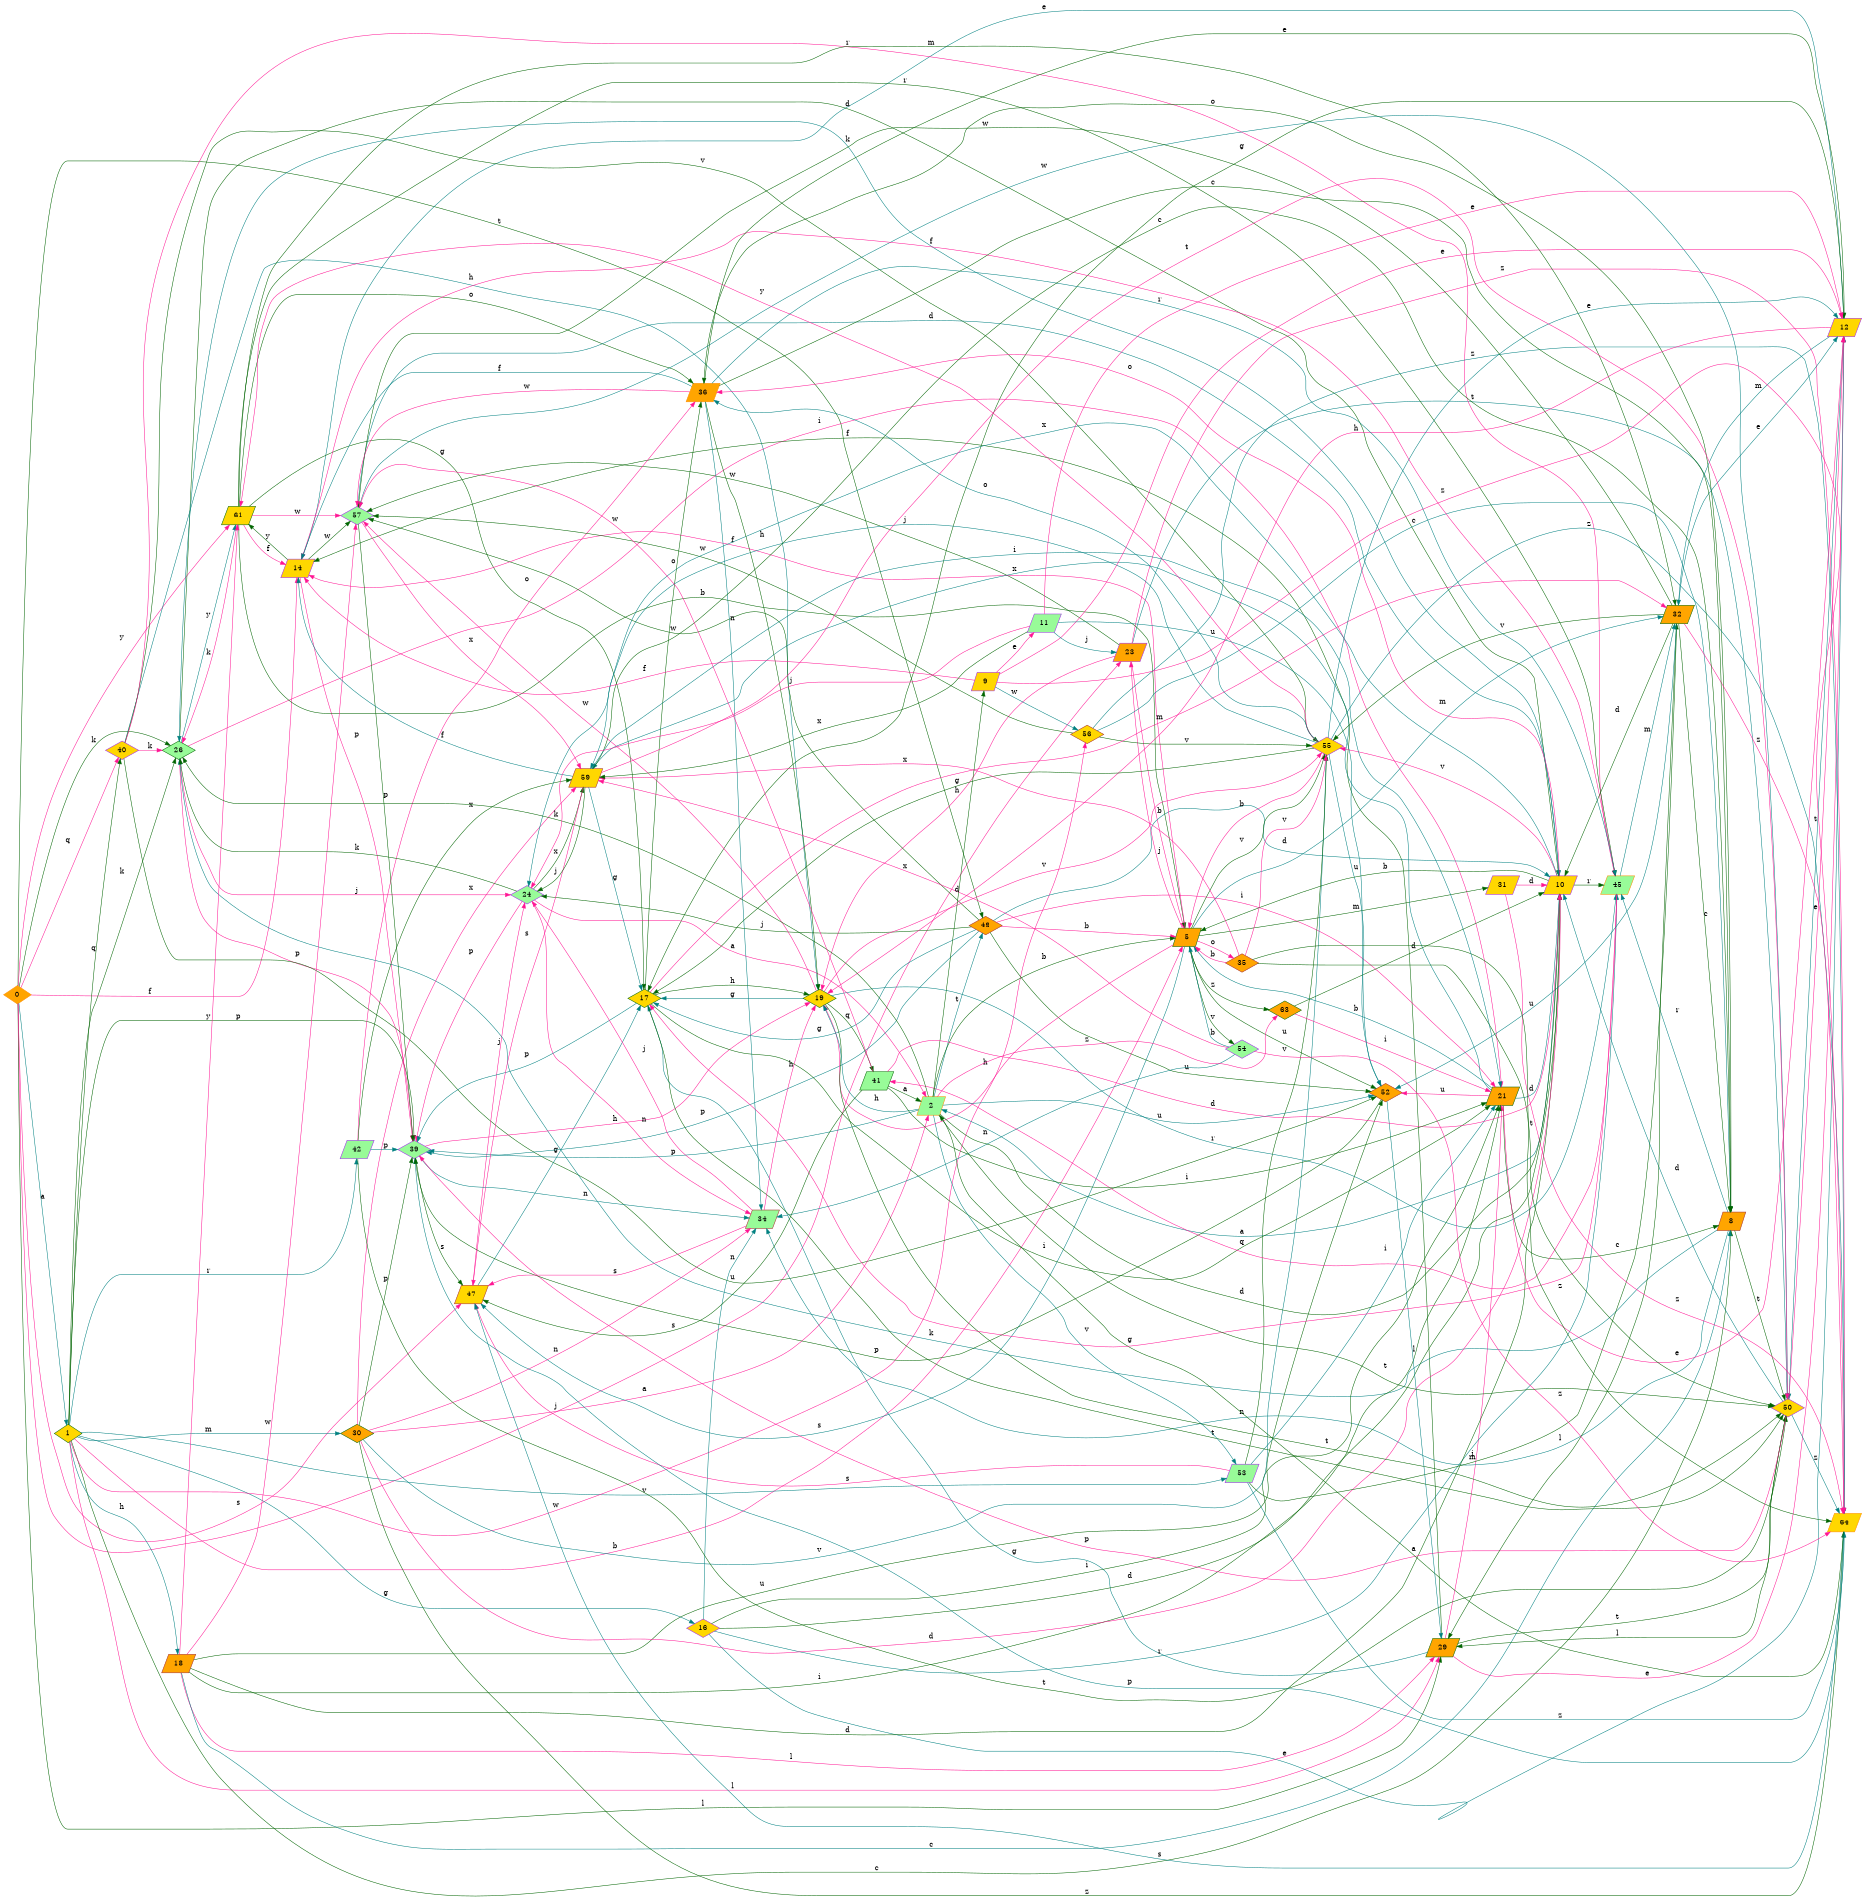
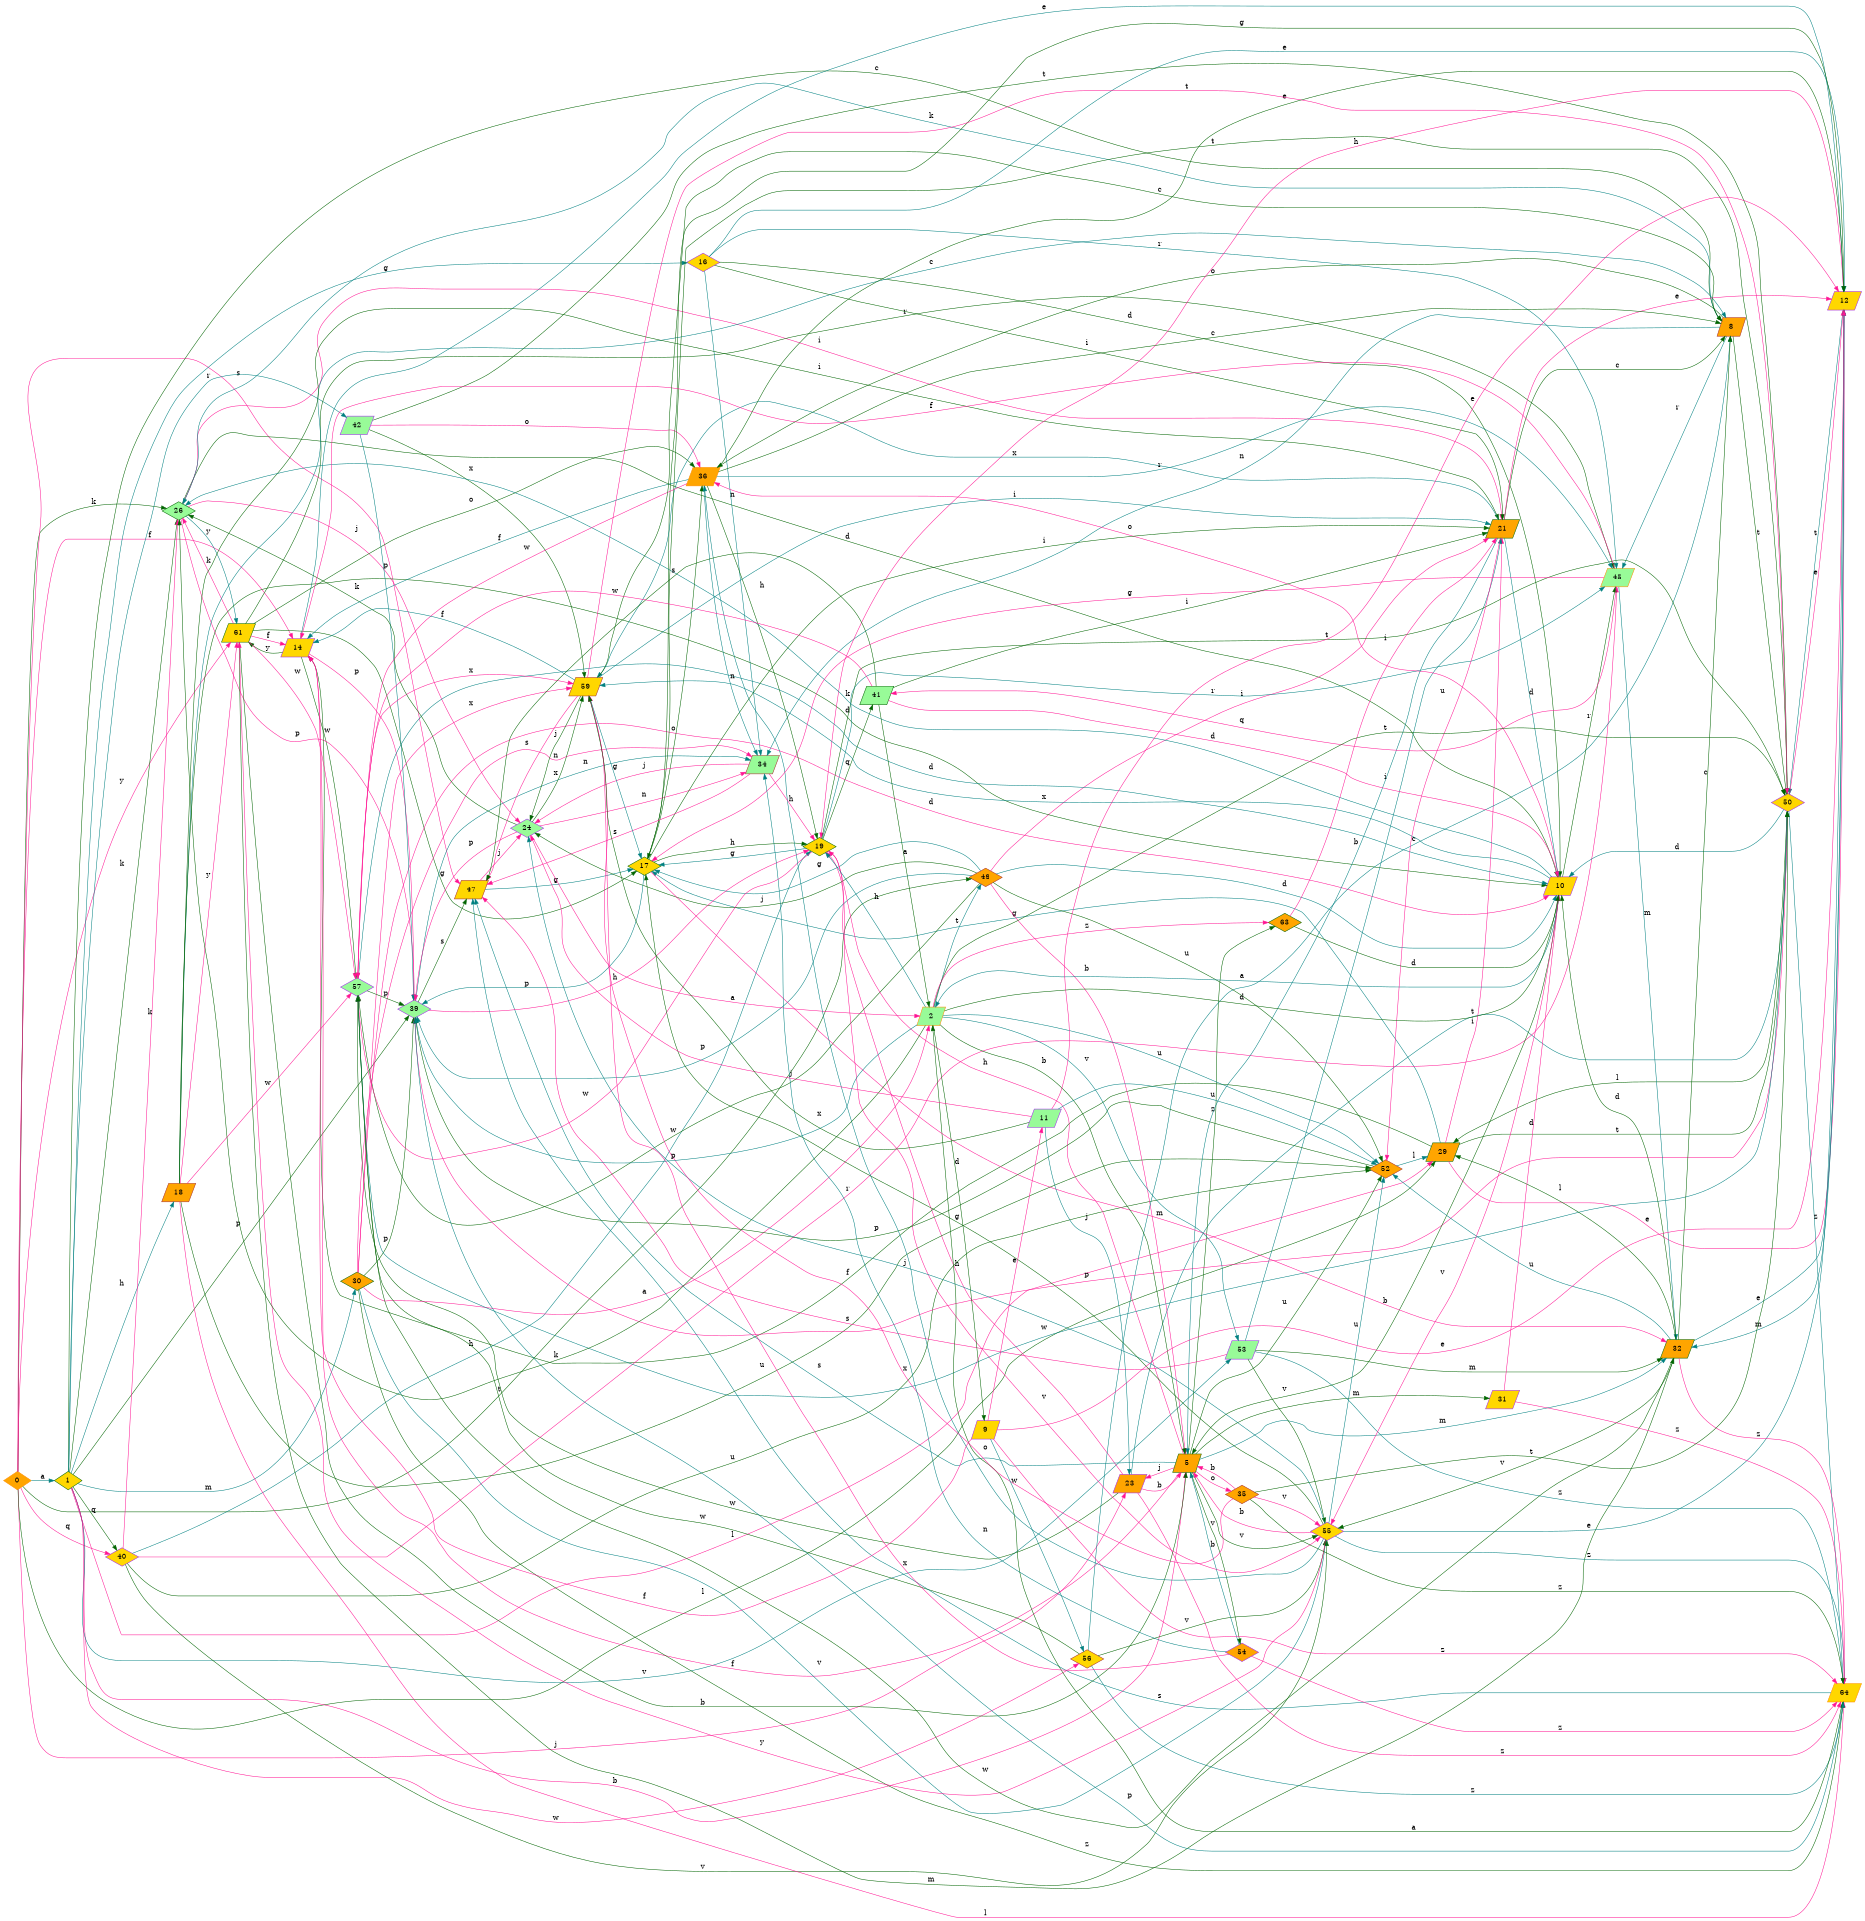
(1242, 1049) -> (1242, 1652)
(799, 1762) -> (909, 1905)
